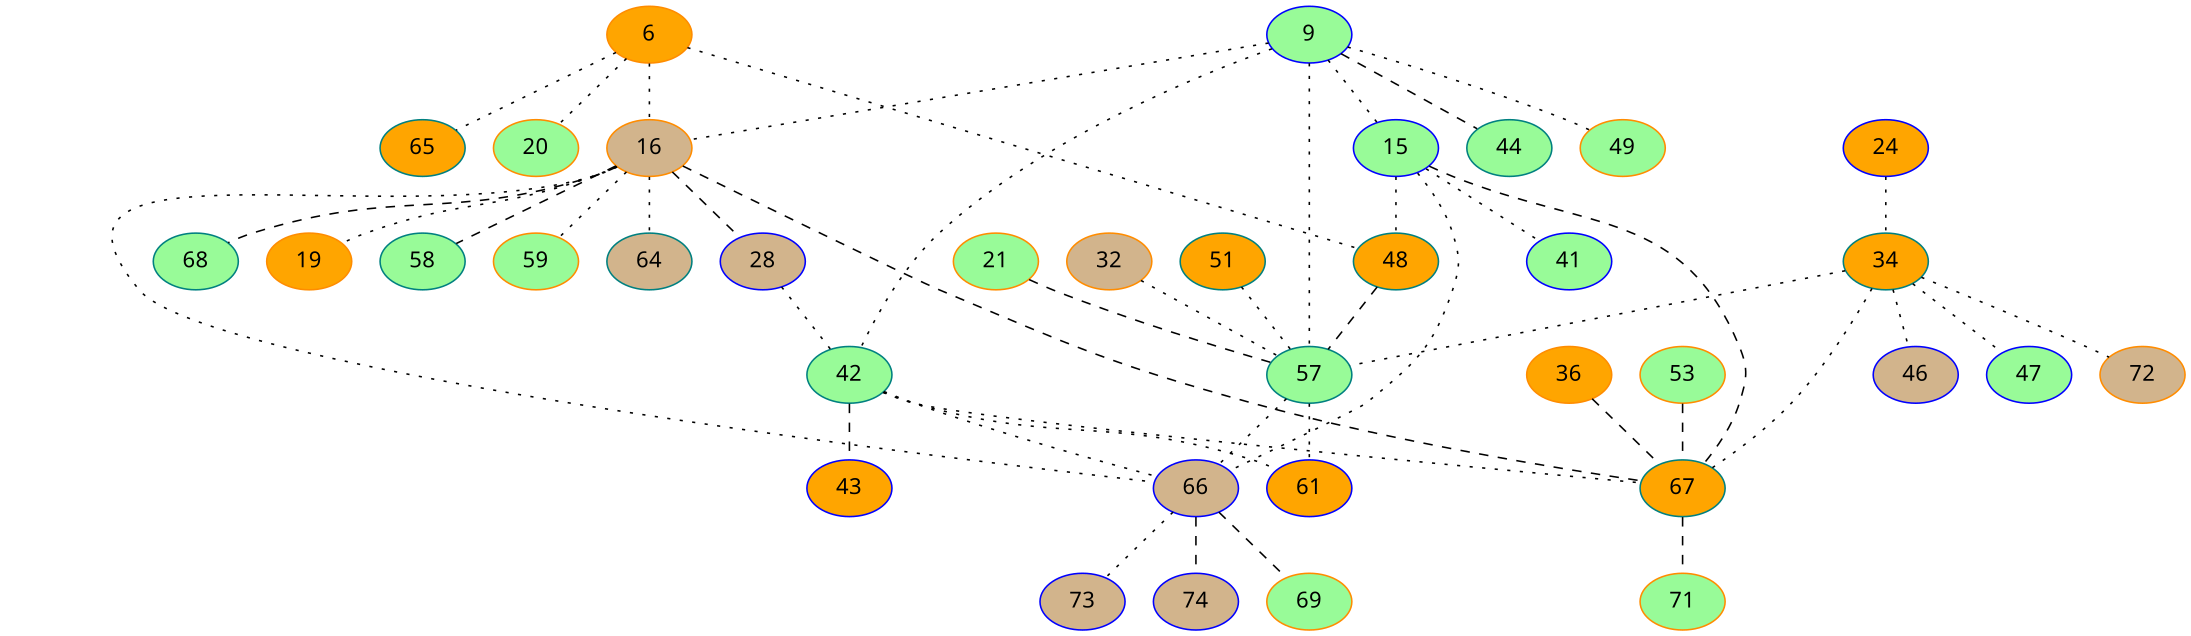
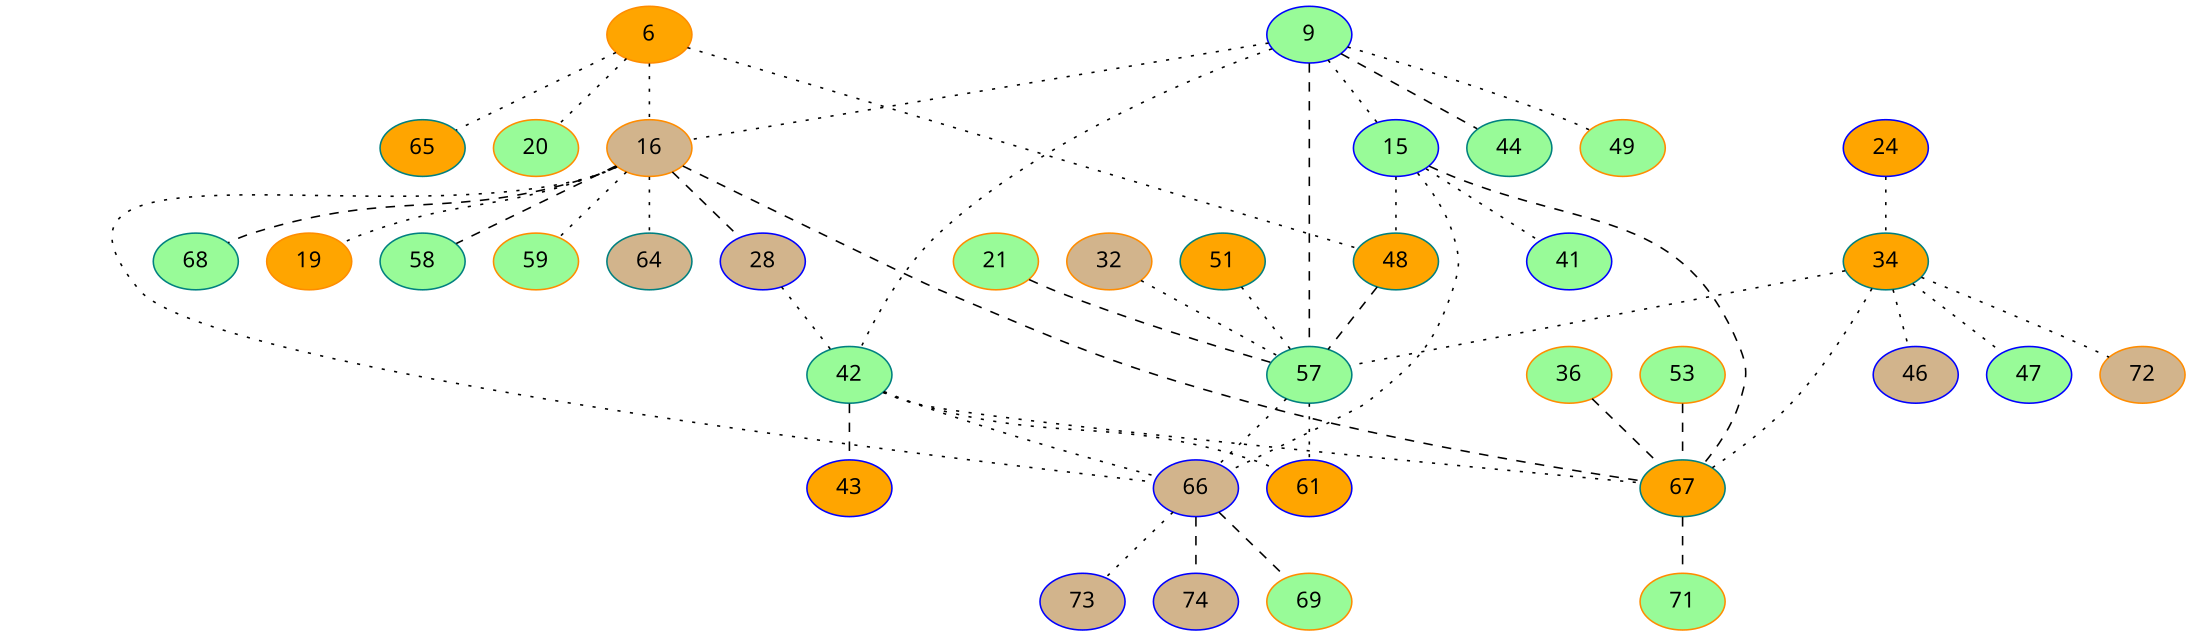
(1309, 205) -> (1309, 205)
(1569, 375) -> (1569, 375)
